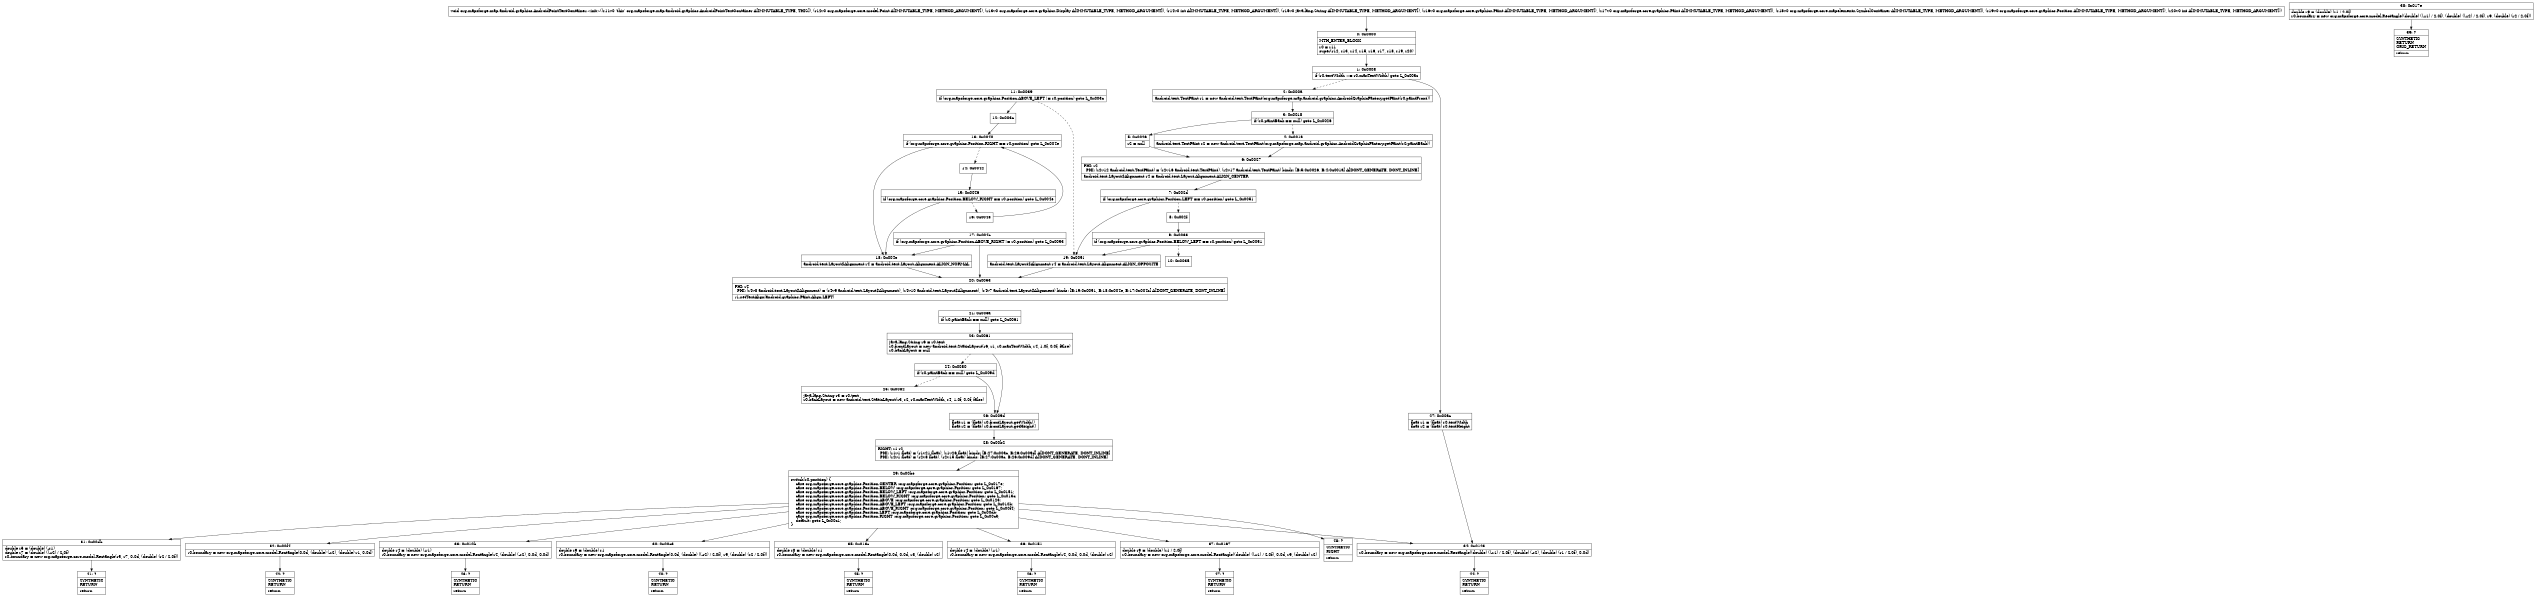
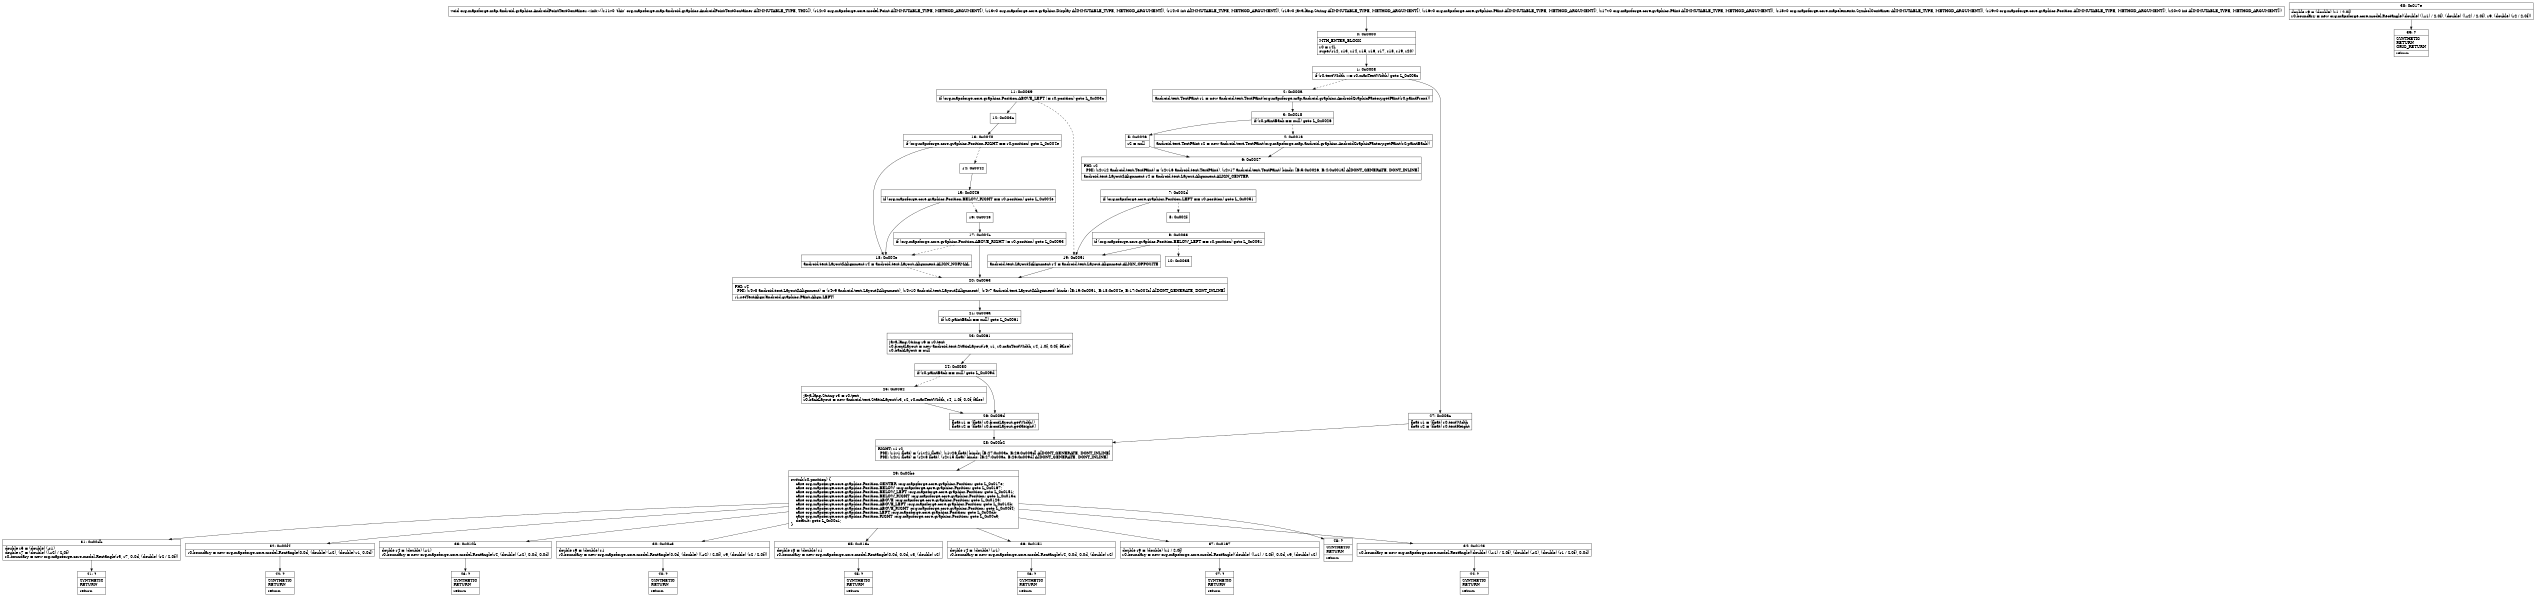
(1328, 47) -> (1328, 47)
(1209, 185) -> none
(1063, 193) -> (980, 226)
(1178, 226) -> none
(935, 250) -> (935, 250)
(923, 272) -> (923, 272)
none -> (980, 304)
(967, 358) -> (967, 358)
(1002, 381) -> (943, 408)
(1457, 485) -> (1262, 433)
(1333, 552) -> (1335, 552)
